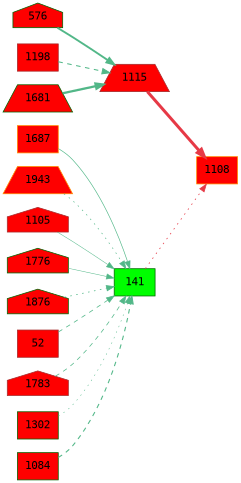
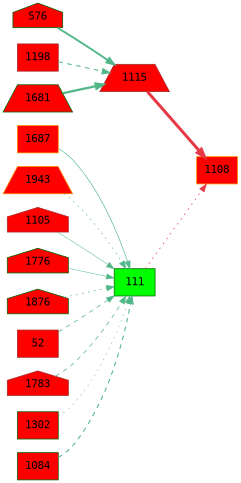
(135, 282) -> (135, 282)
